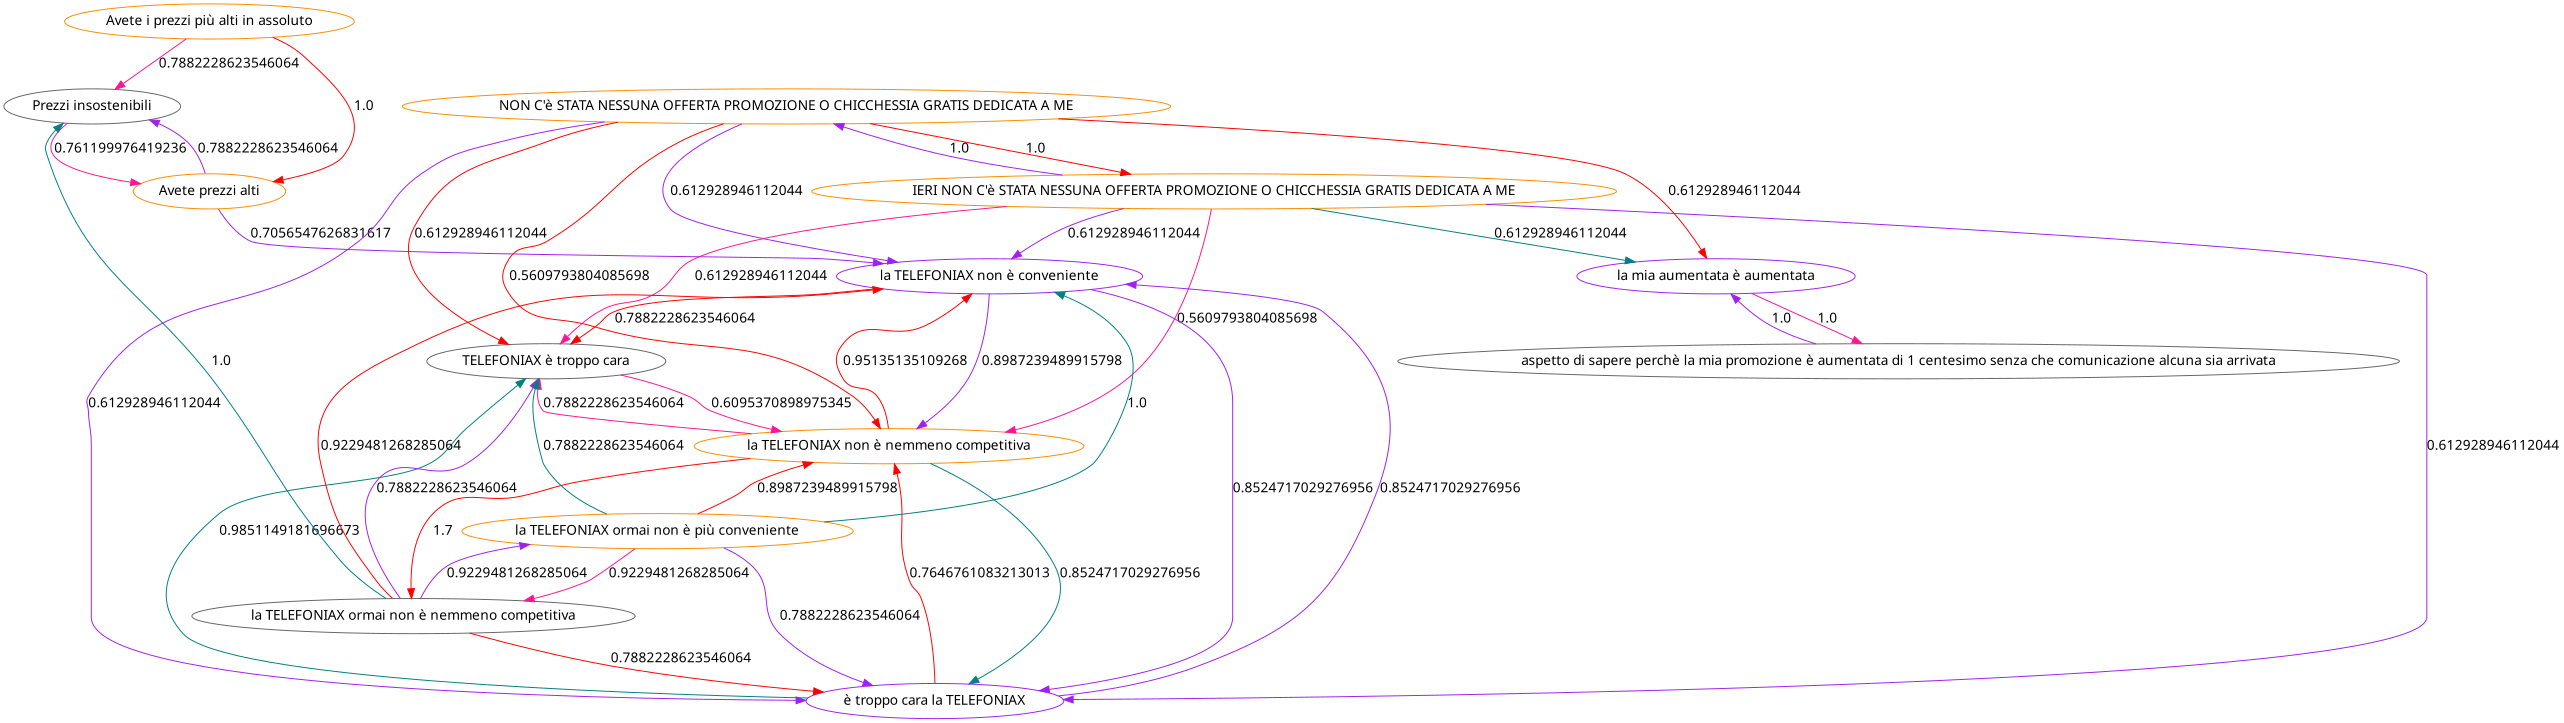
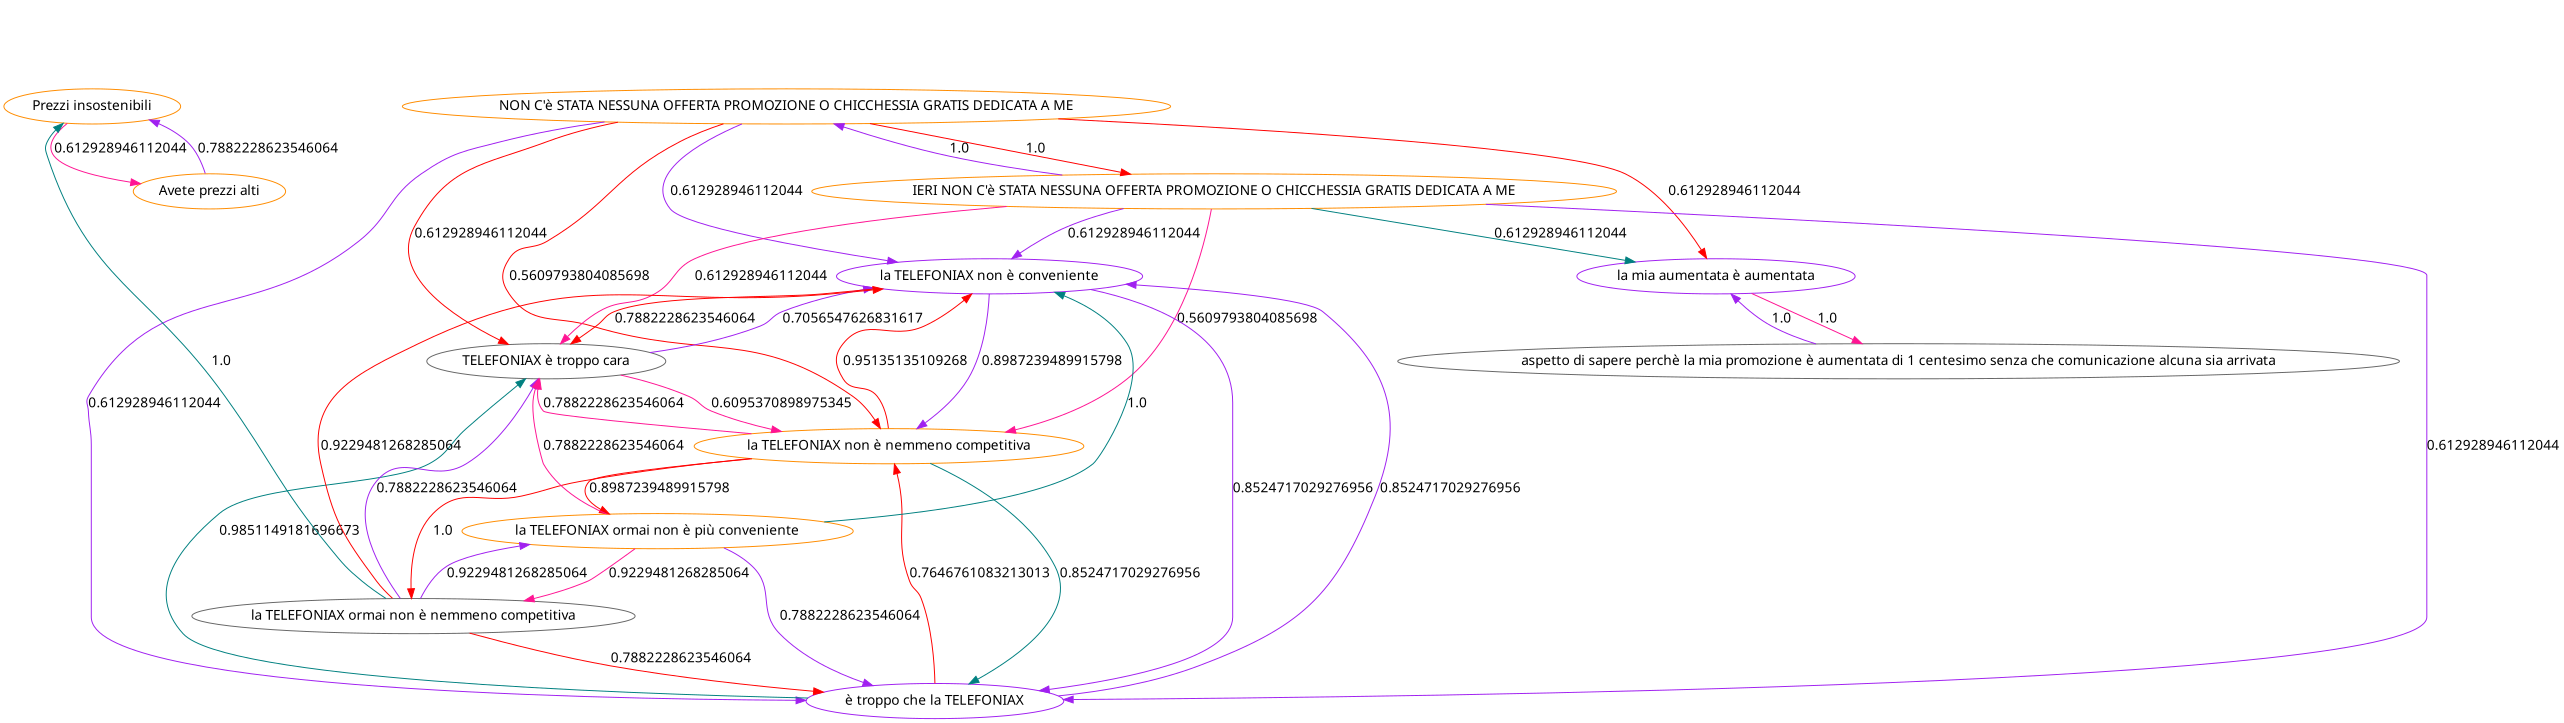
(209, 21) -> none
(92, 106) -> (92, 106)
(121, 149) -> (121, 149)
(539, 254) -> (759, 326)
(545, 466) -> (545, 466)
(749, 486) -> (652, 469)
(443, 531) -> (443, 531)
(935, 701) -> (935, 701)
